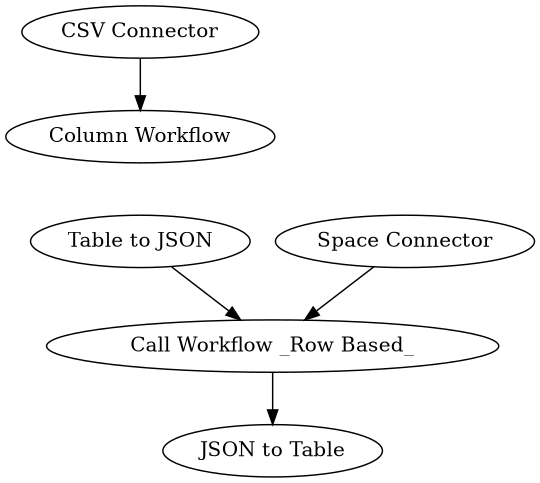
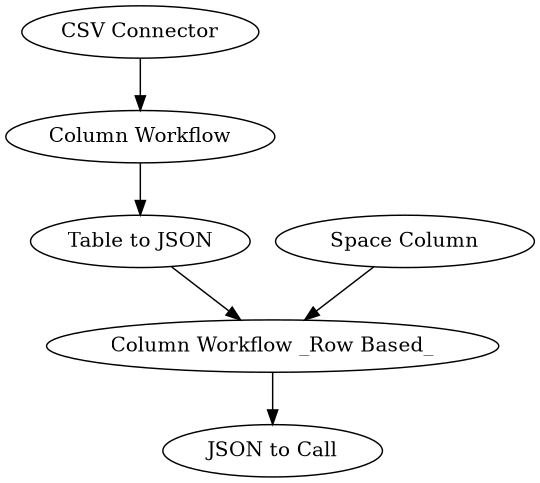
none -> (140, 182)
(405, 241) -> (405, 241)
(273, 346) -> (273, 346)
(273, 451) -> (273, 451)
